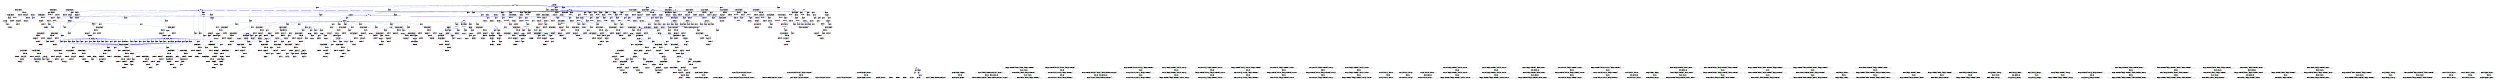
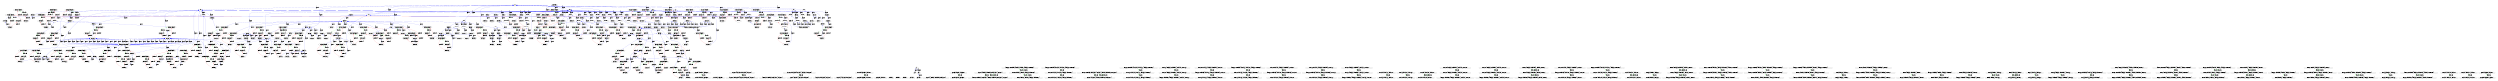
(753, 16) -> (382, 16)
none -> (641, 62)
